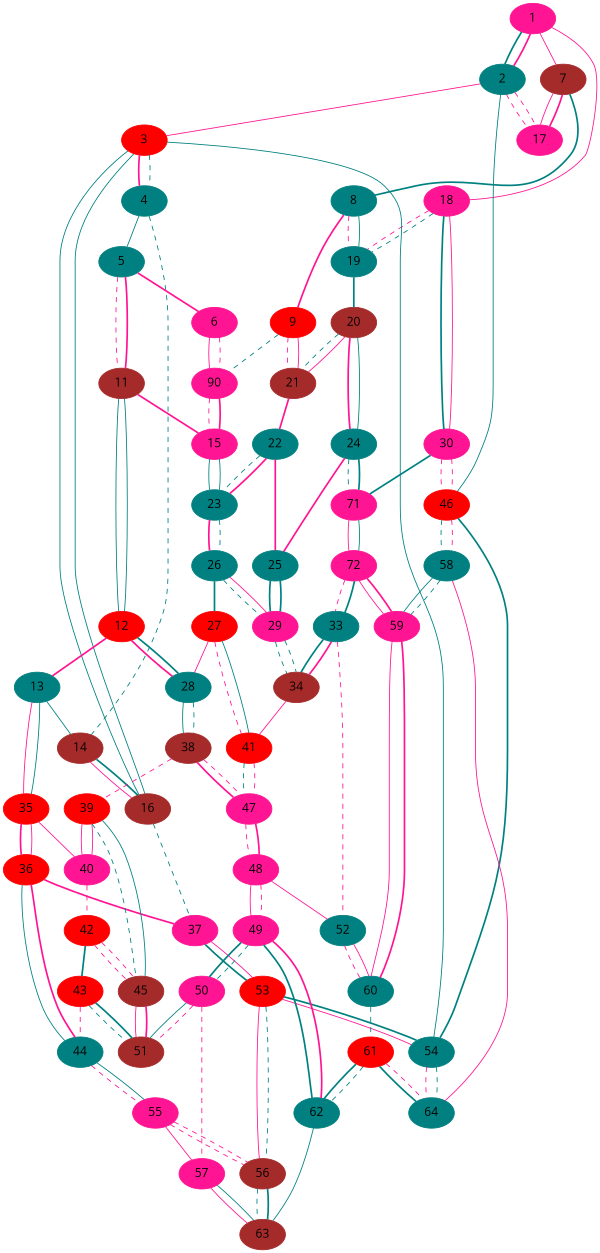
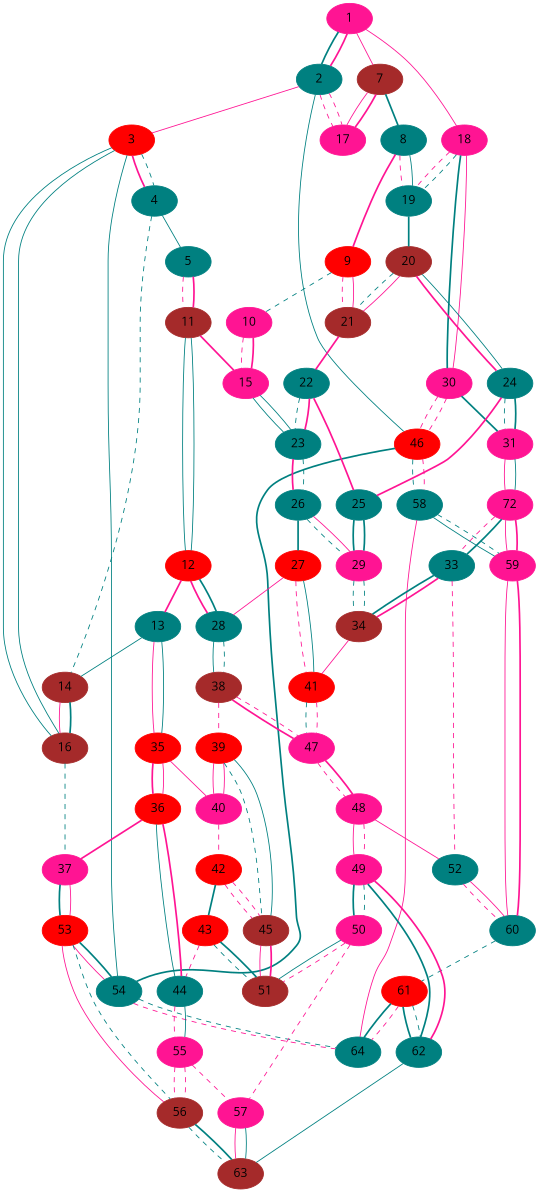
(214, 323) -> none
(214, 383) -> (249, 323)
(354, 505) -> (510, 444)
(179, 1143) -> (210, 1082)
